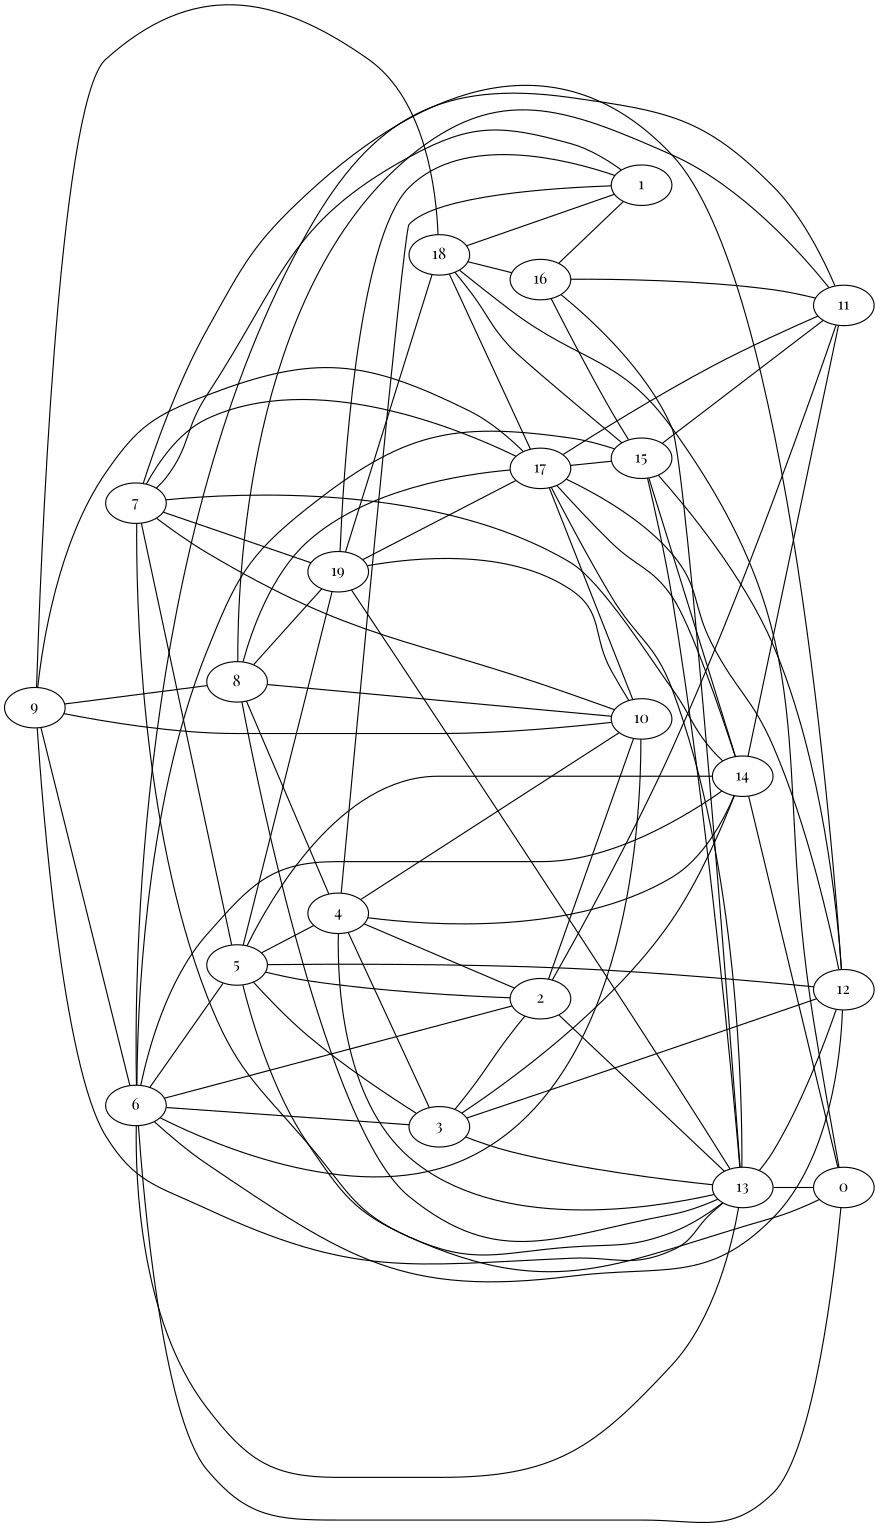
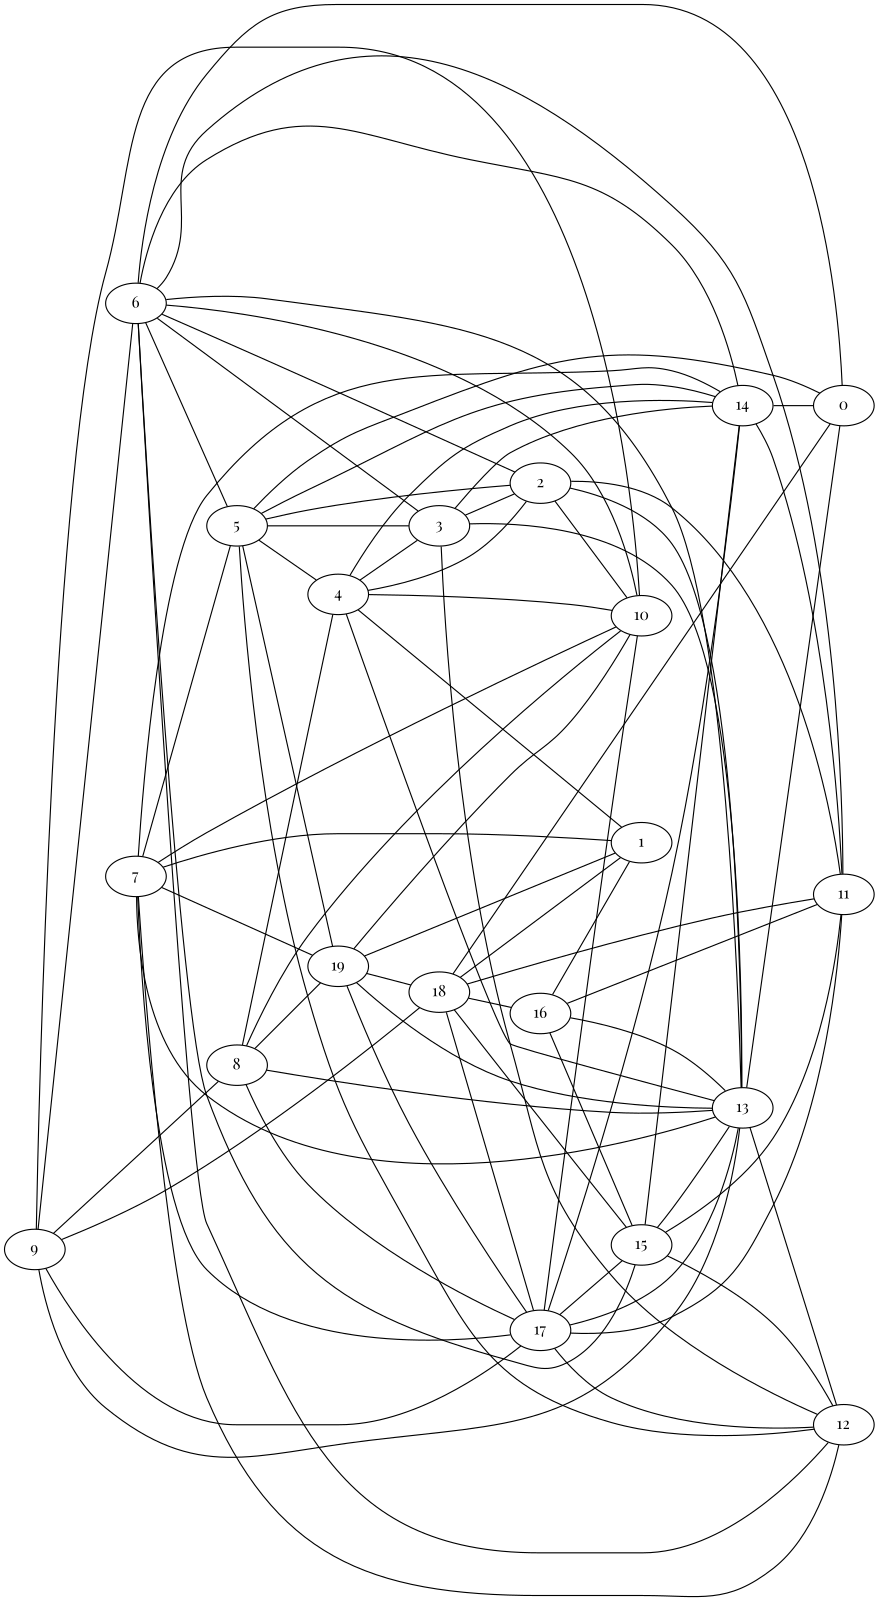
(389, 178) -> (639, 936)
